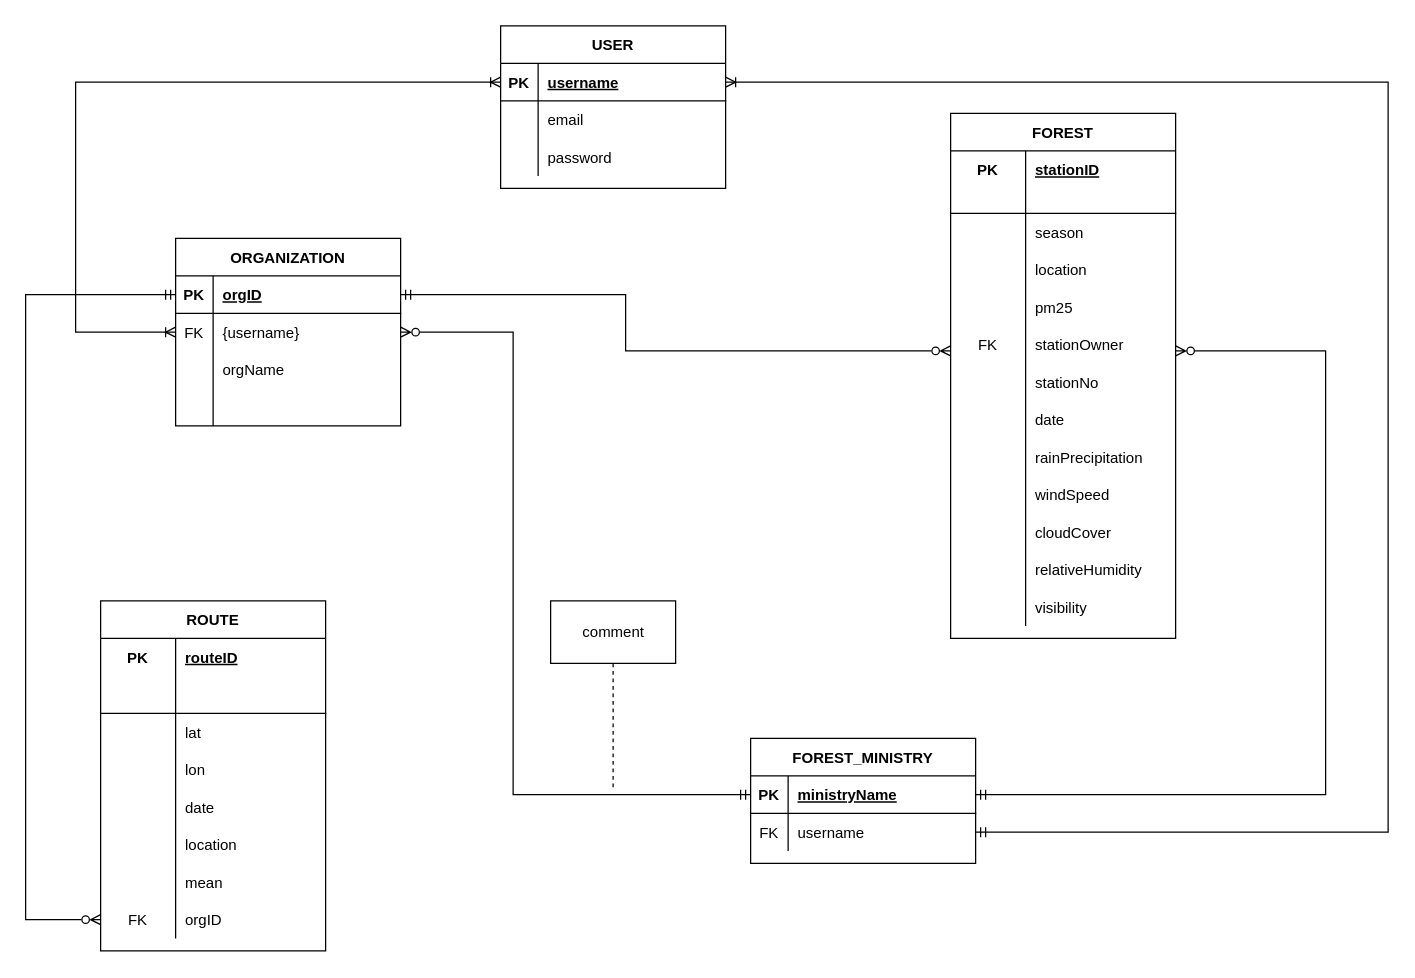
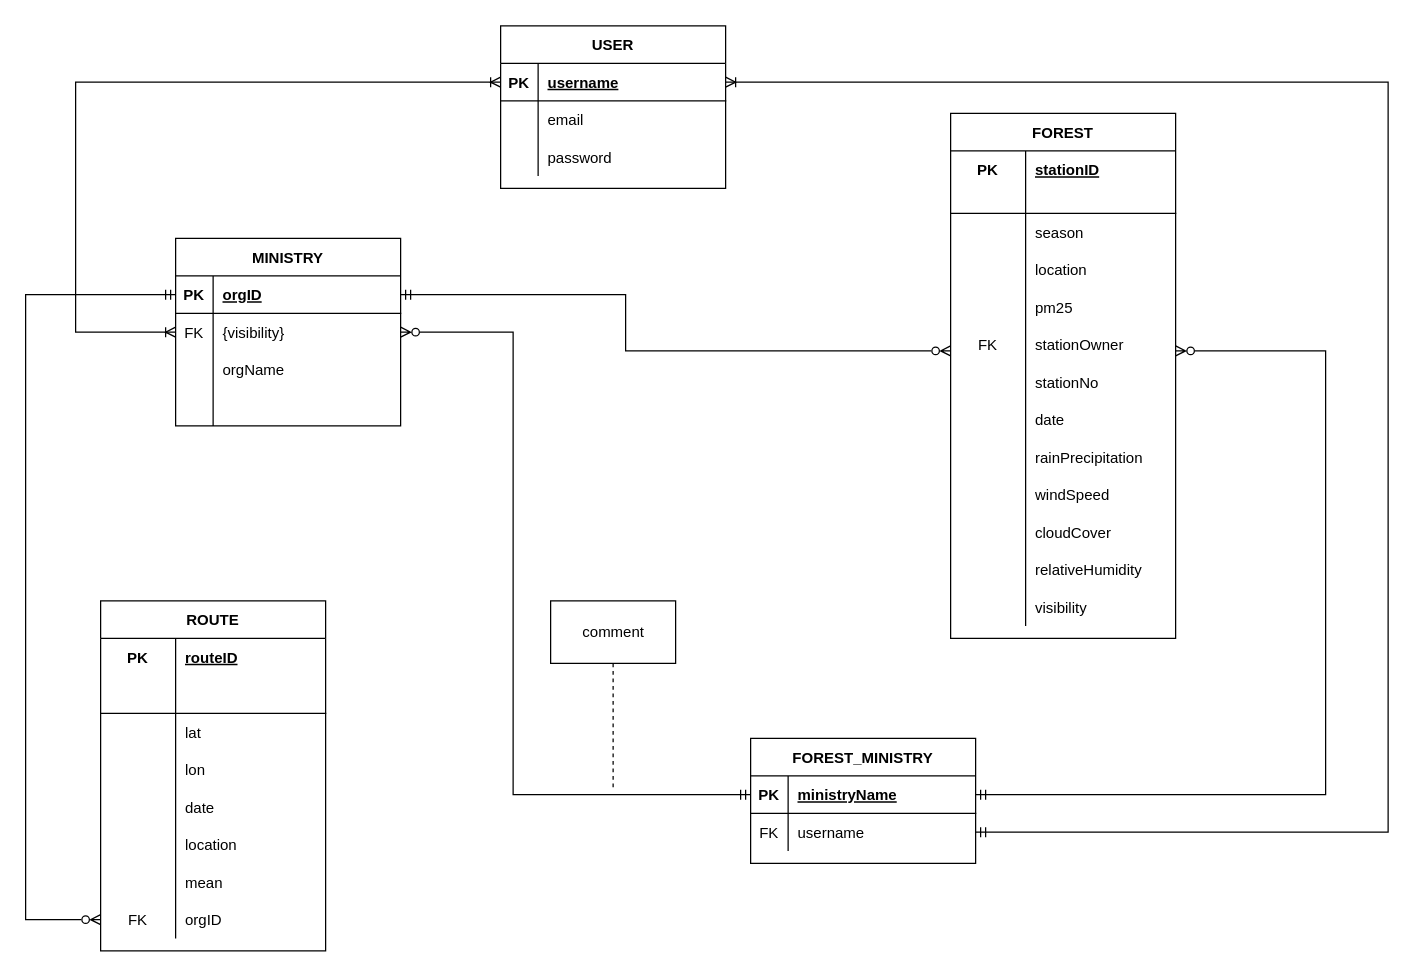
(288, 258) -> (288, 258)
(265, 333) -> (263, 333)
